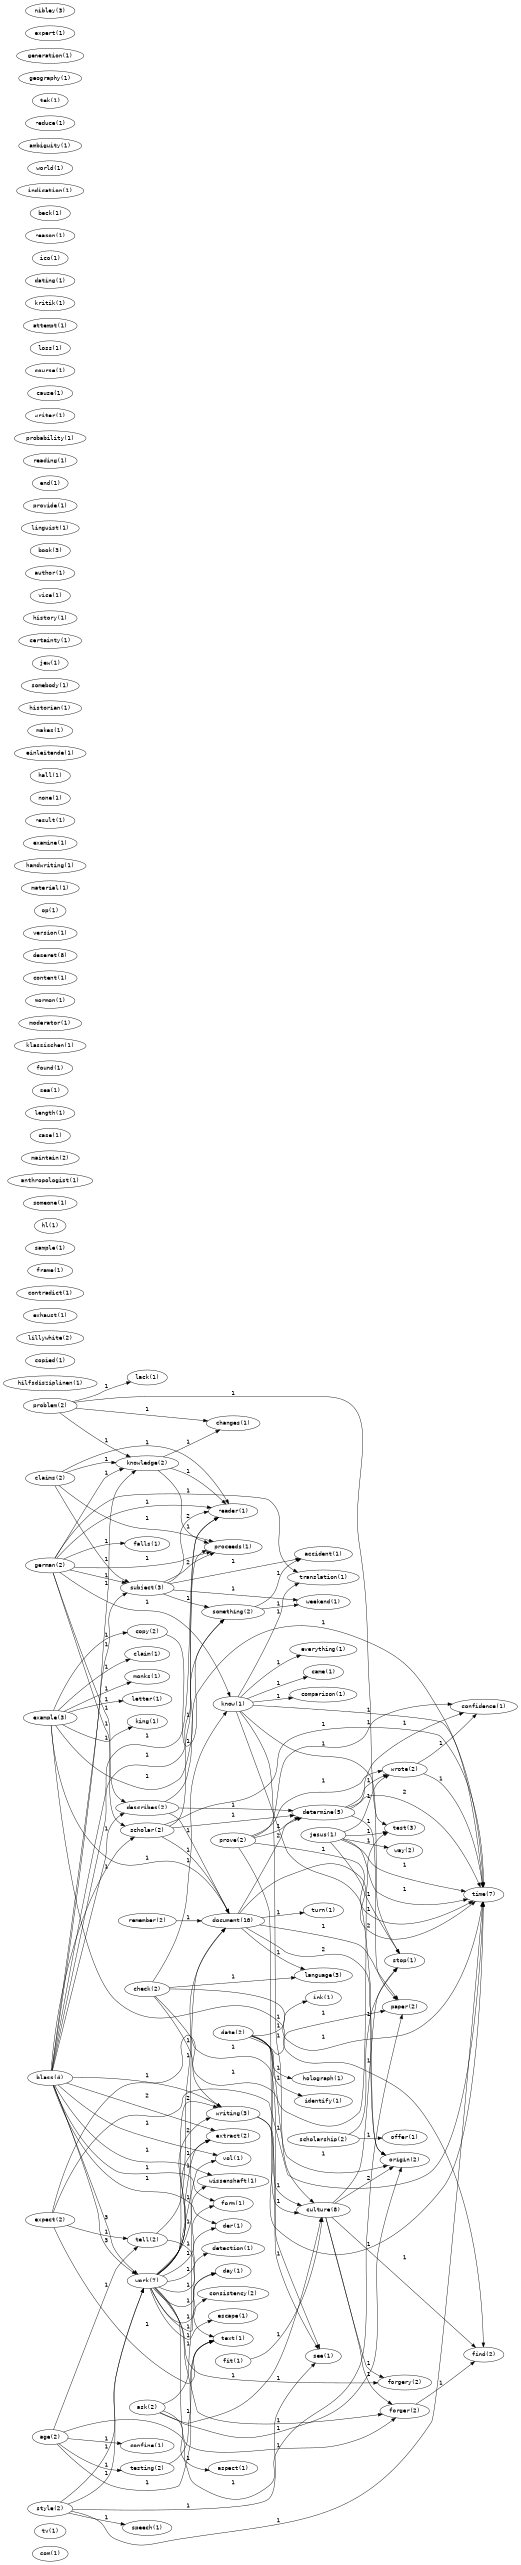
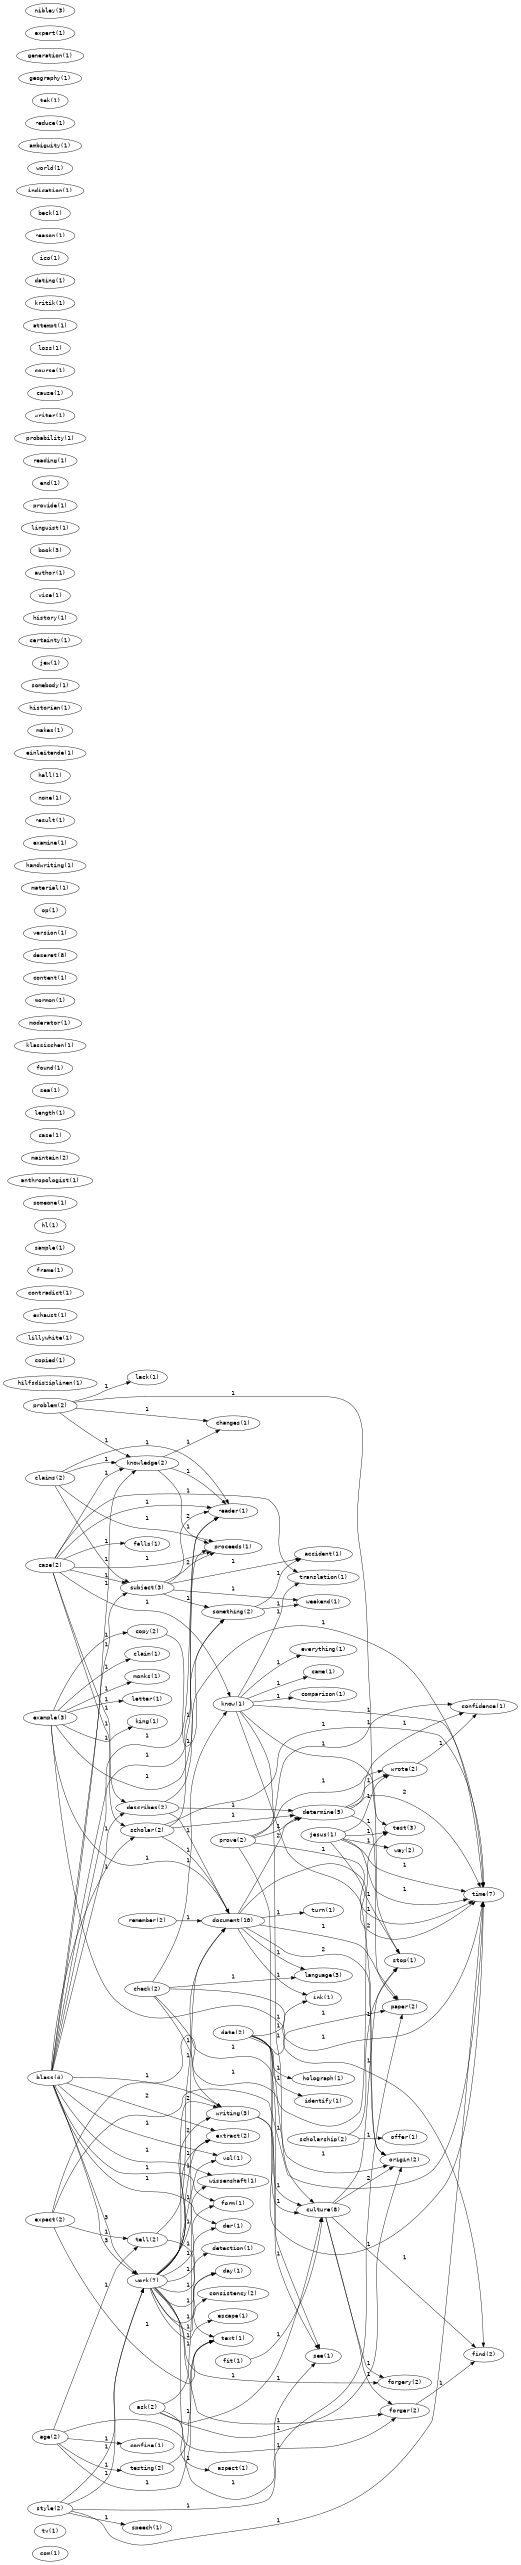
(50, 1338) -> (50, 1338)
(50, 1565) -> (50, 1565)
(465, 1820) -> none
none -> (265, 1966)
